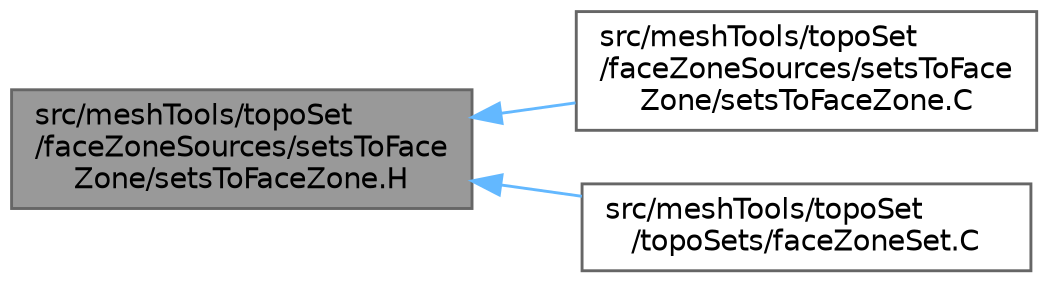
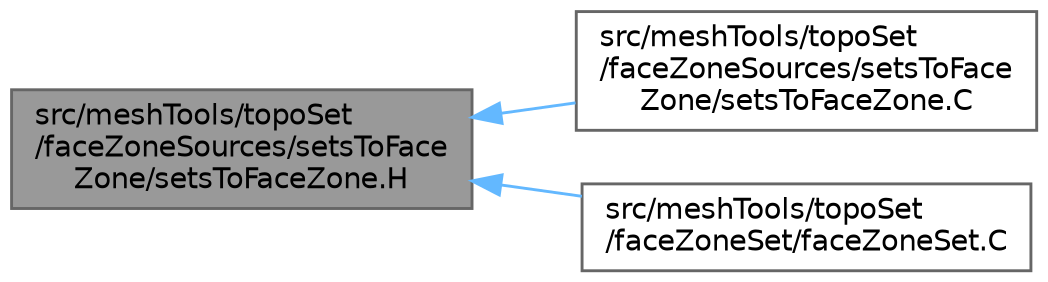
(806, 227) -> (806, 227)
